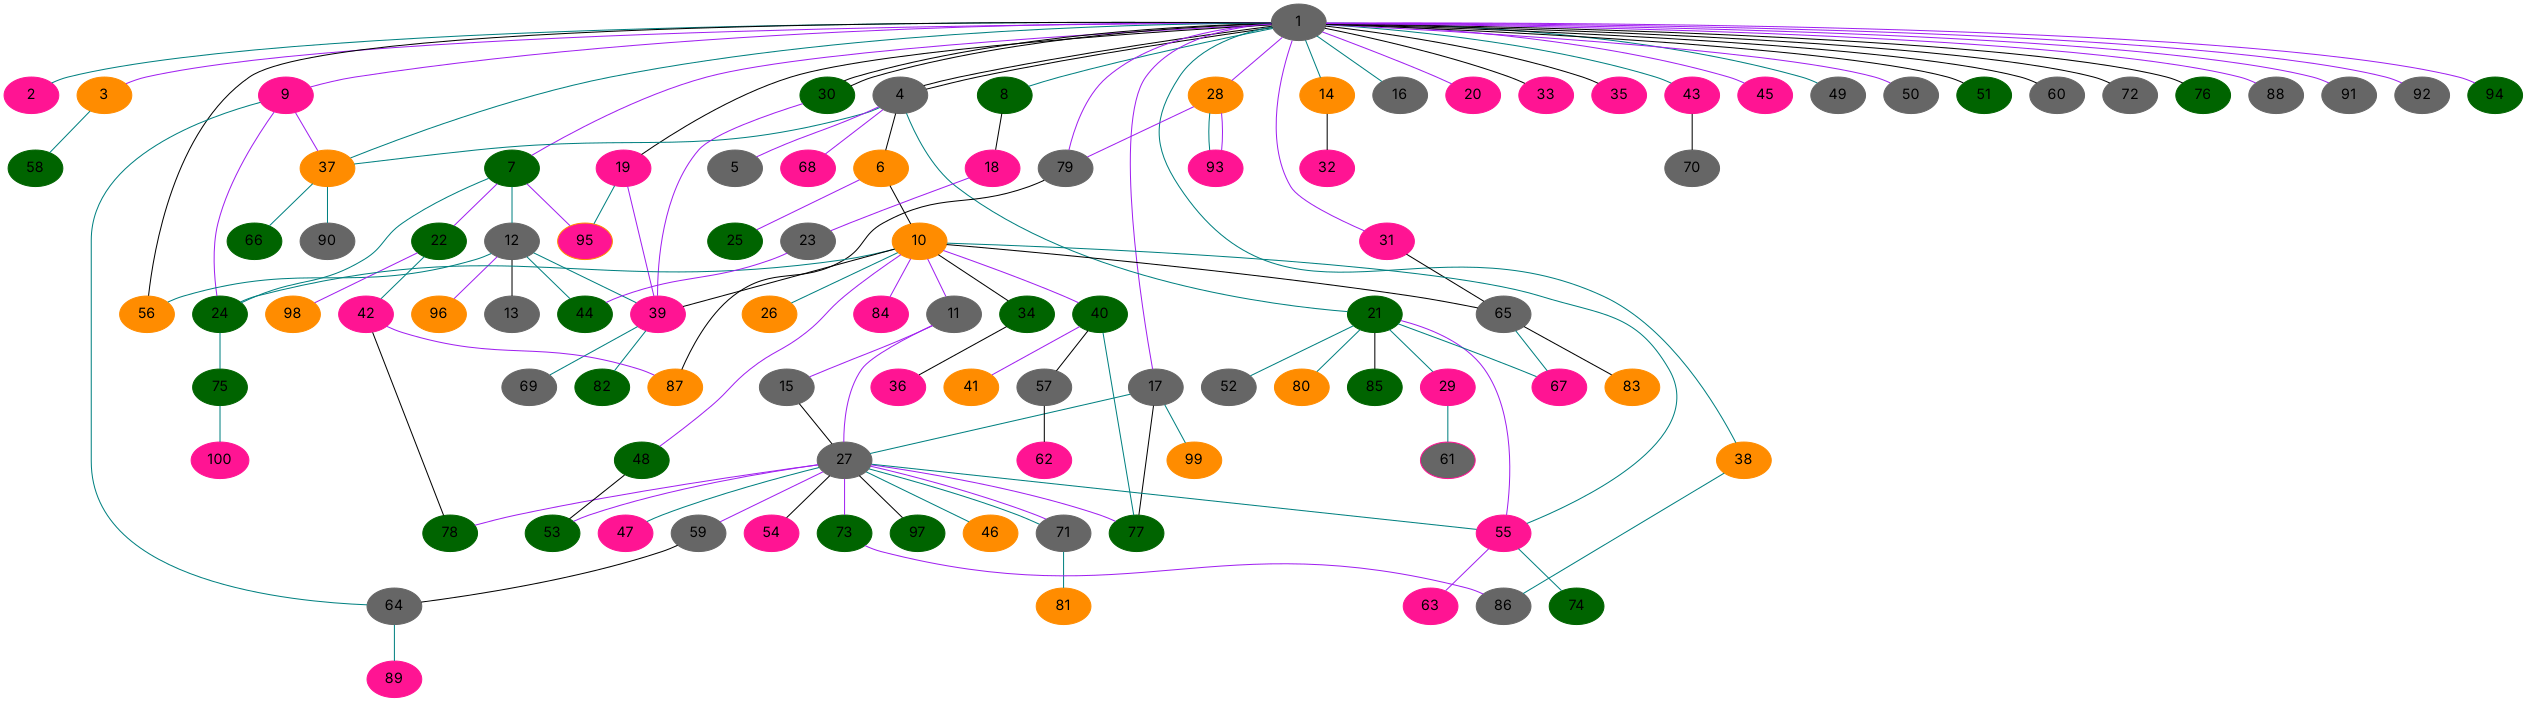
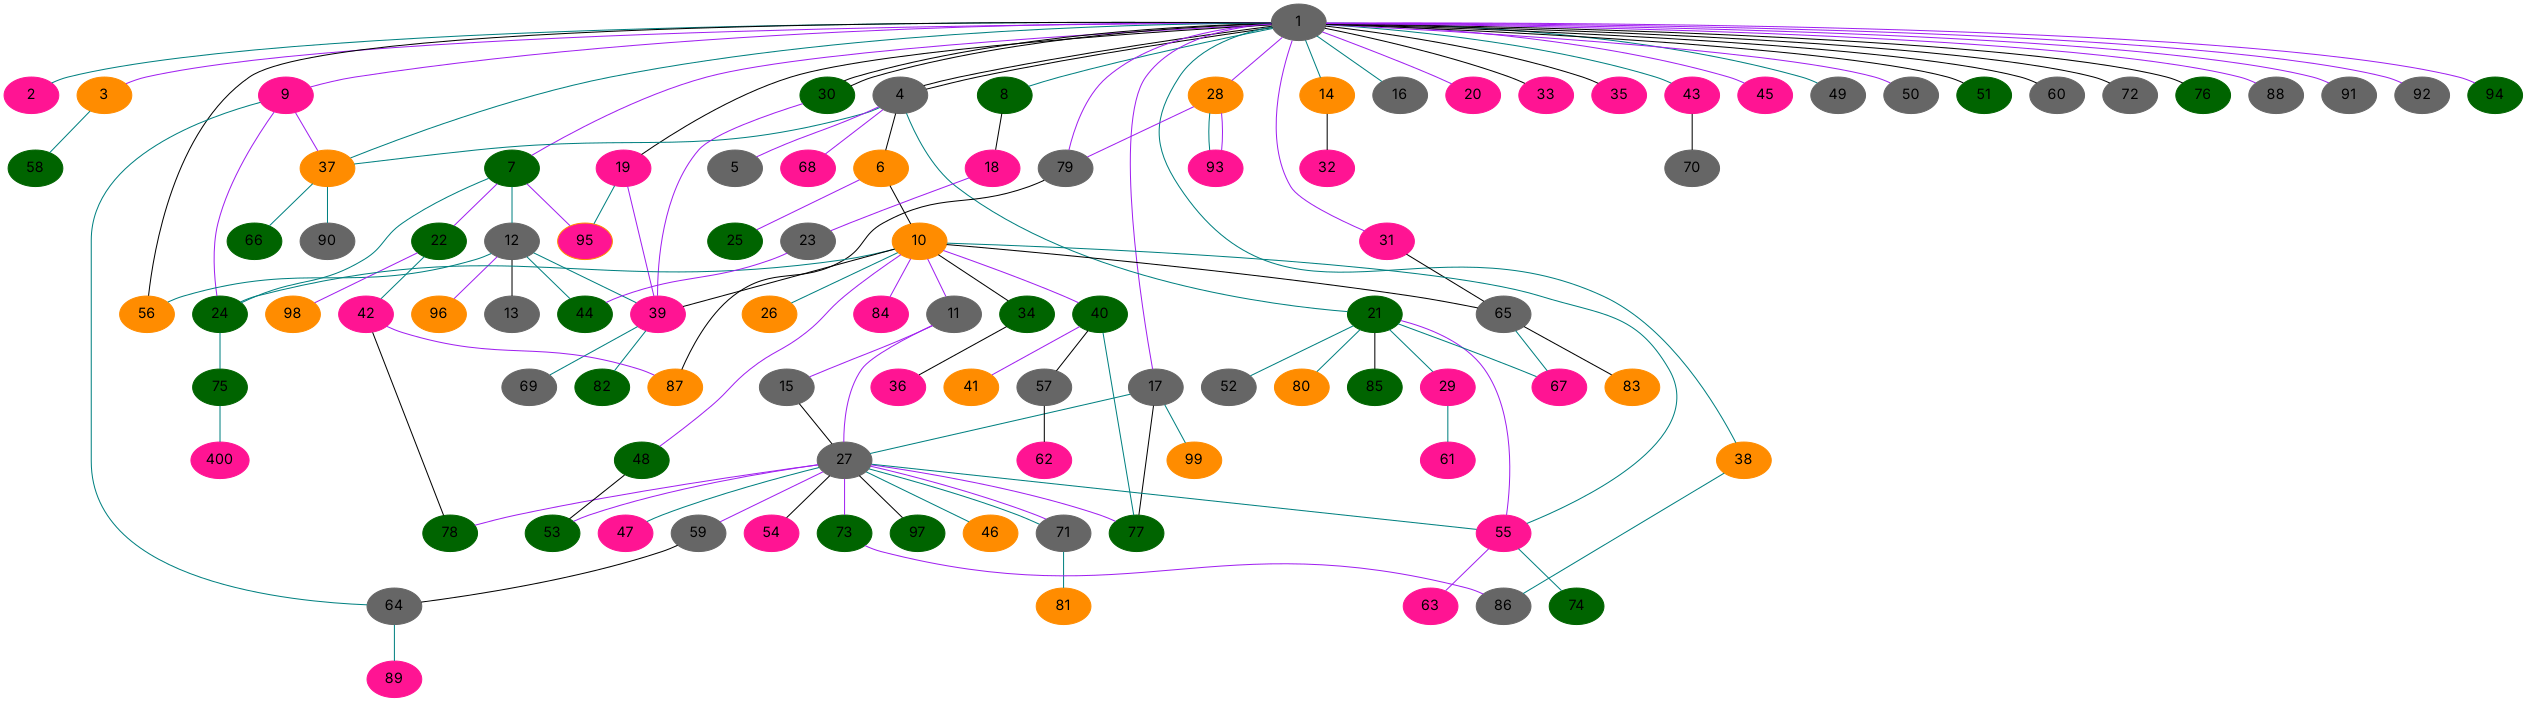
(220, 460) -> (220, 460)
(1448, 460) -> (1448, 460)
